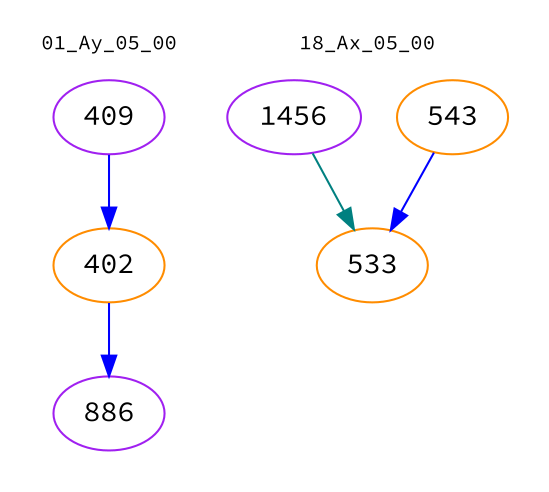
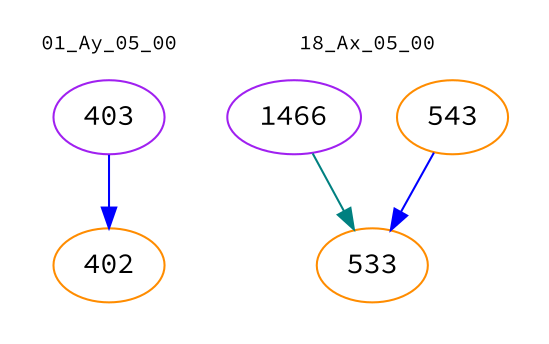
(109, 117) -> (109, 117)
(294, 117) -> (294, 117)
(109, 413) -> none
